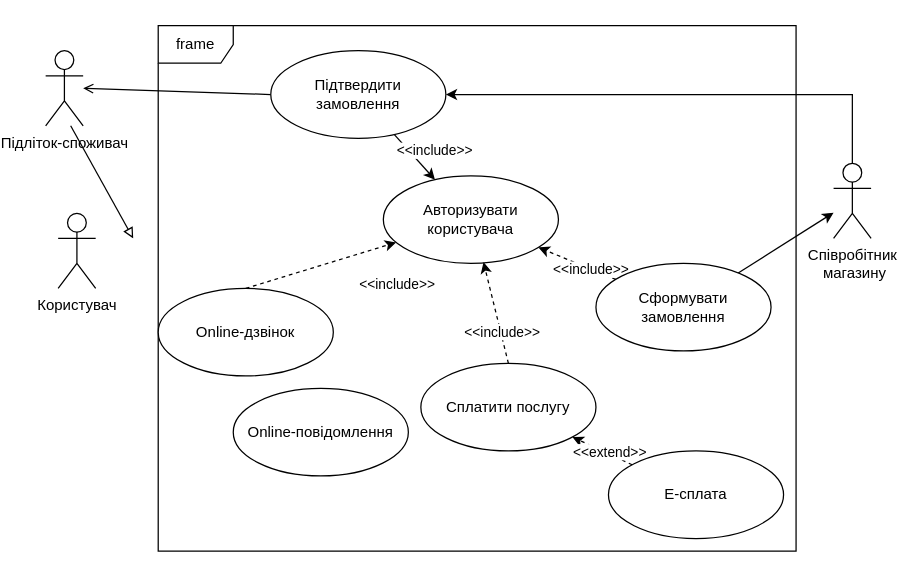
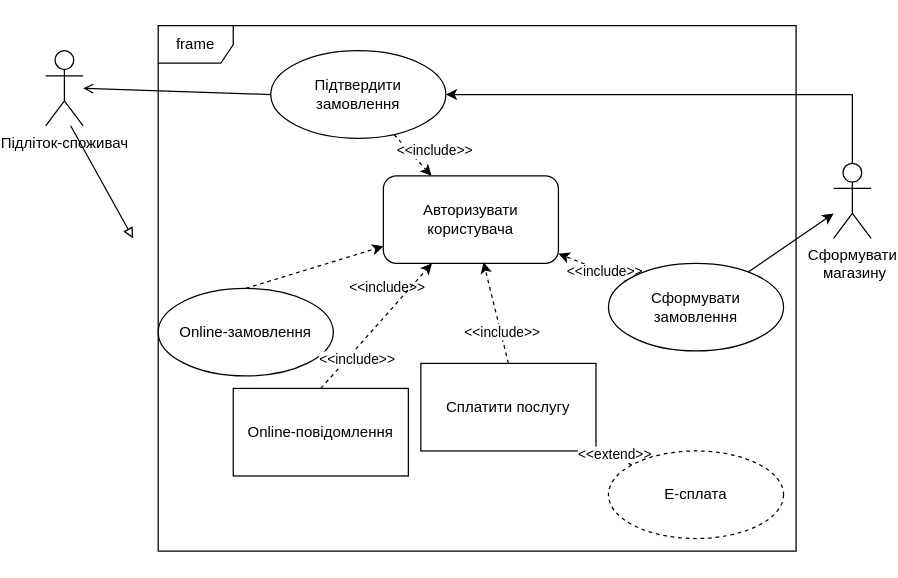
(422, 165) -> (420, 164)
(471, 219) -> (471, 219)
(77, 251) -> none
(853, 265) -> (853, 265)
(683, 307) -> (696, 307)
none -> (373, 329)
(246, 332) -> (246, 332)
(508, 407) -> (508, 407)
(321, 432) -> (321, 432)
(583, 442) -> (615, 457)
(696, 494) -> (696, 494)
